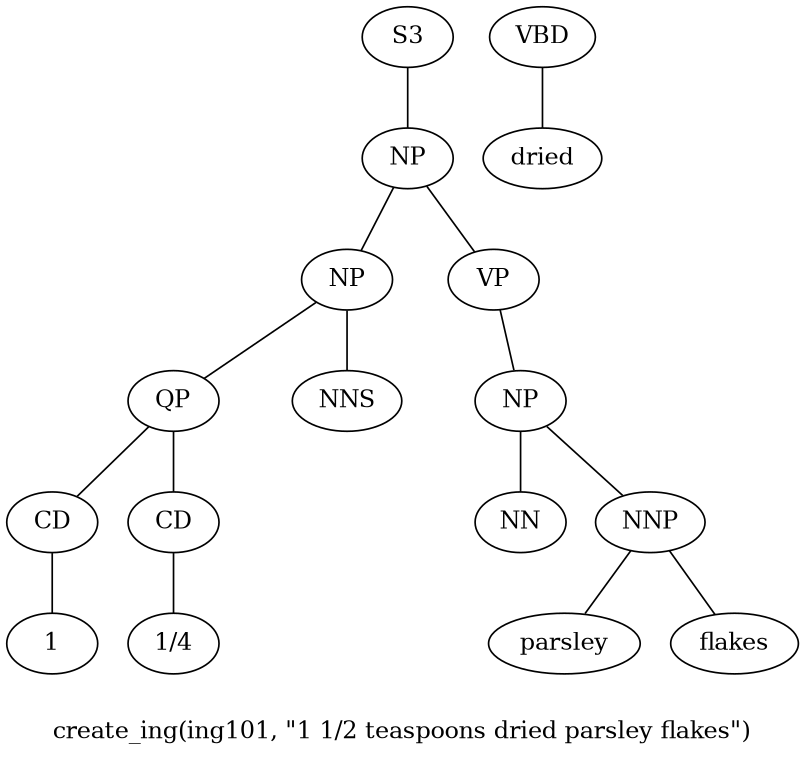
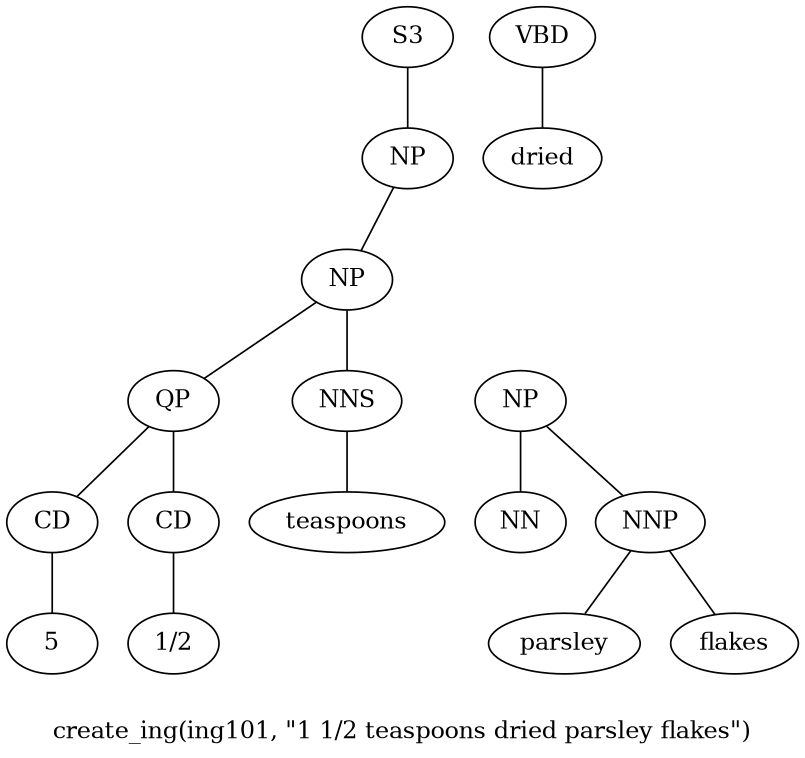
(494, 280) -> none
none -> (347, 522)
(52, 644) -> (52, 644)
(174, 644) -> (174, 644)
